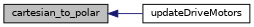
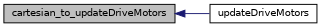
(56, 14) -> (89, 14)
